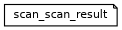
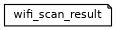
(61, 15) -> (58, 15)
